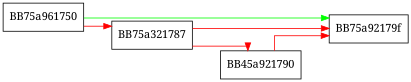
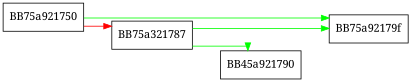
(43, 17) -> (43, 17)
(257, 28) -> (257, 28)
(290, 36) -> none
(220, 46) -> (220, 46)
